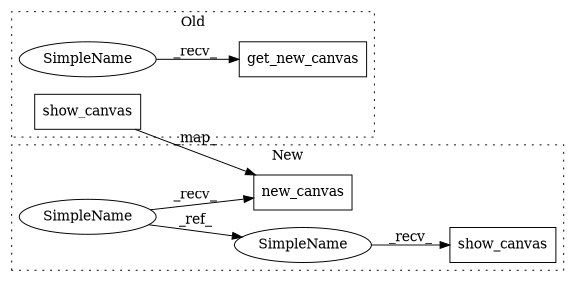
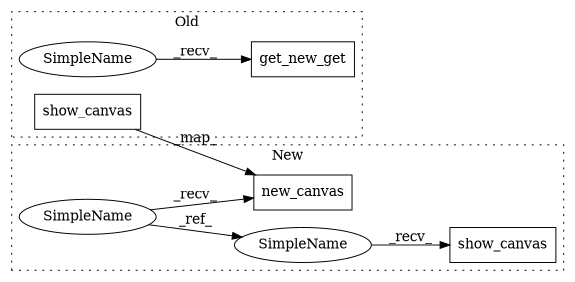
(303, 59) -> (303, 59)
